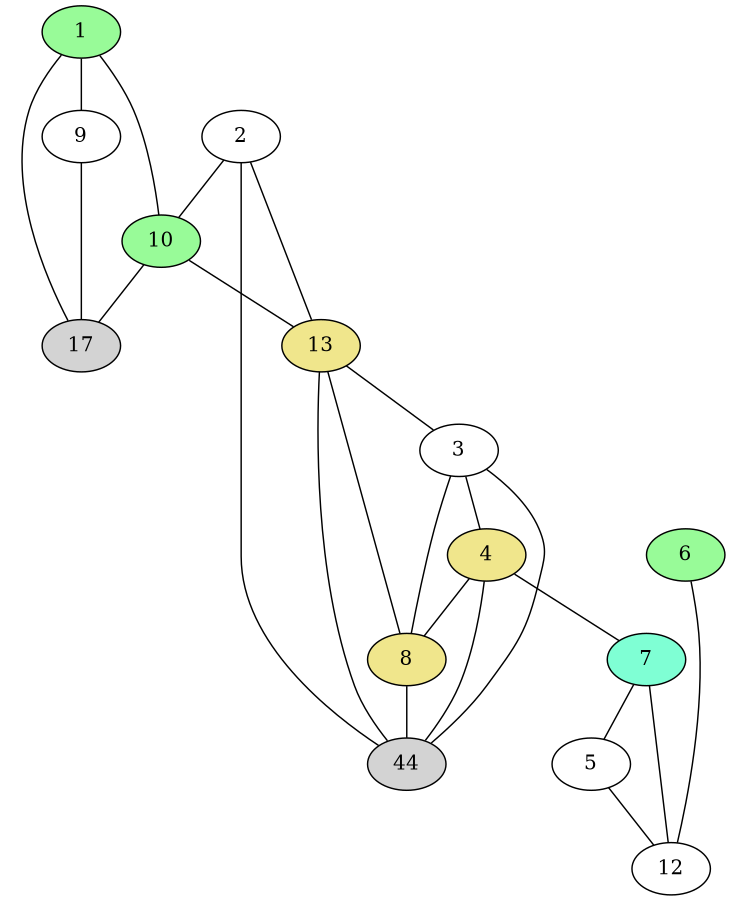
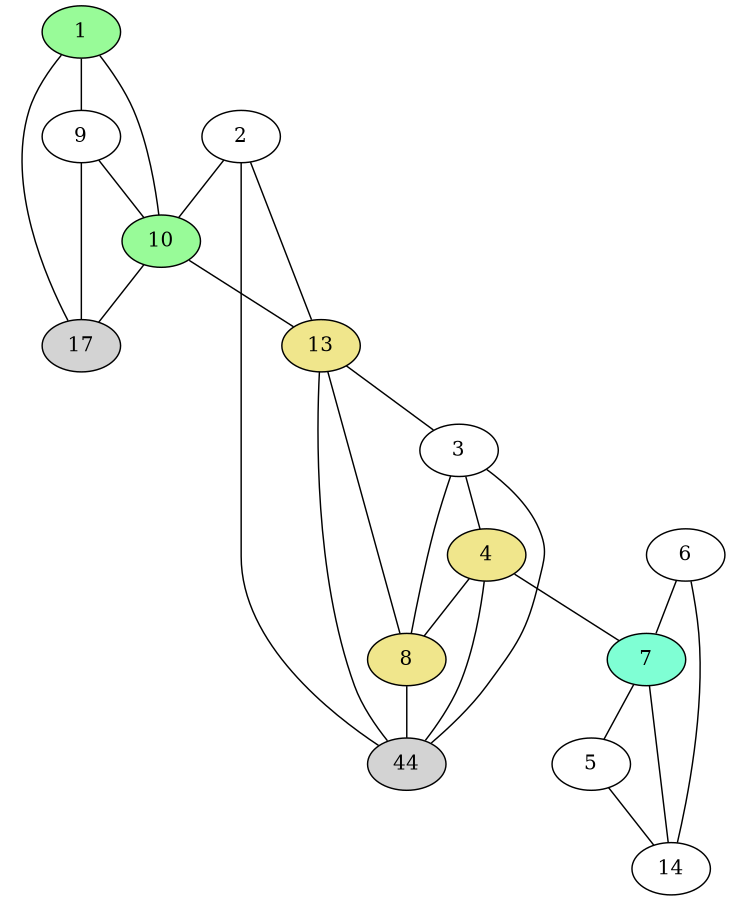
none -> (121, 189)
(686, 555) -> (686, 555)
none -> (666, 607)
(671, 869) -> (671, 869)
